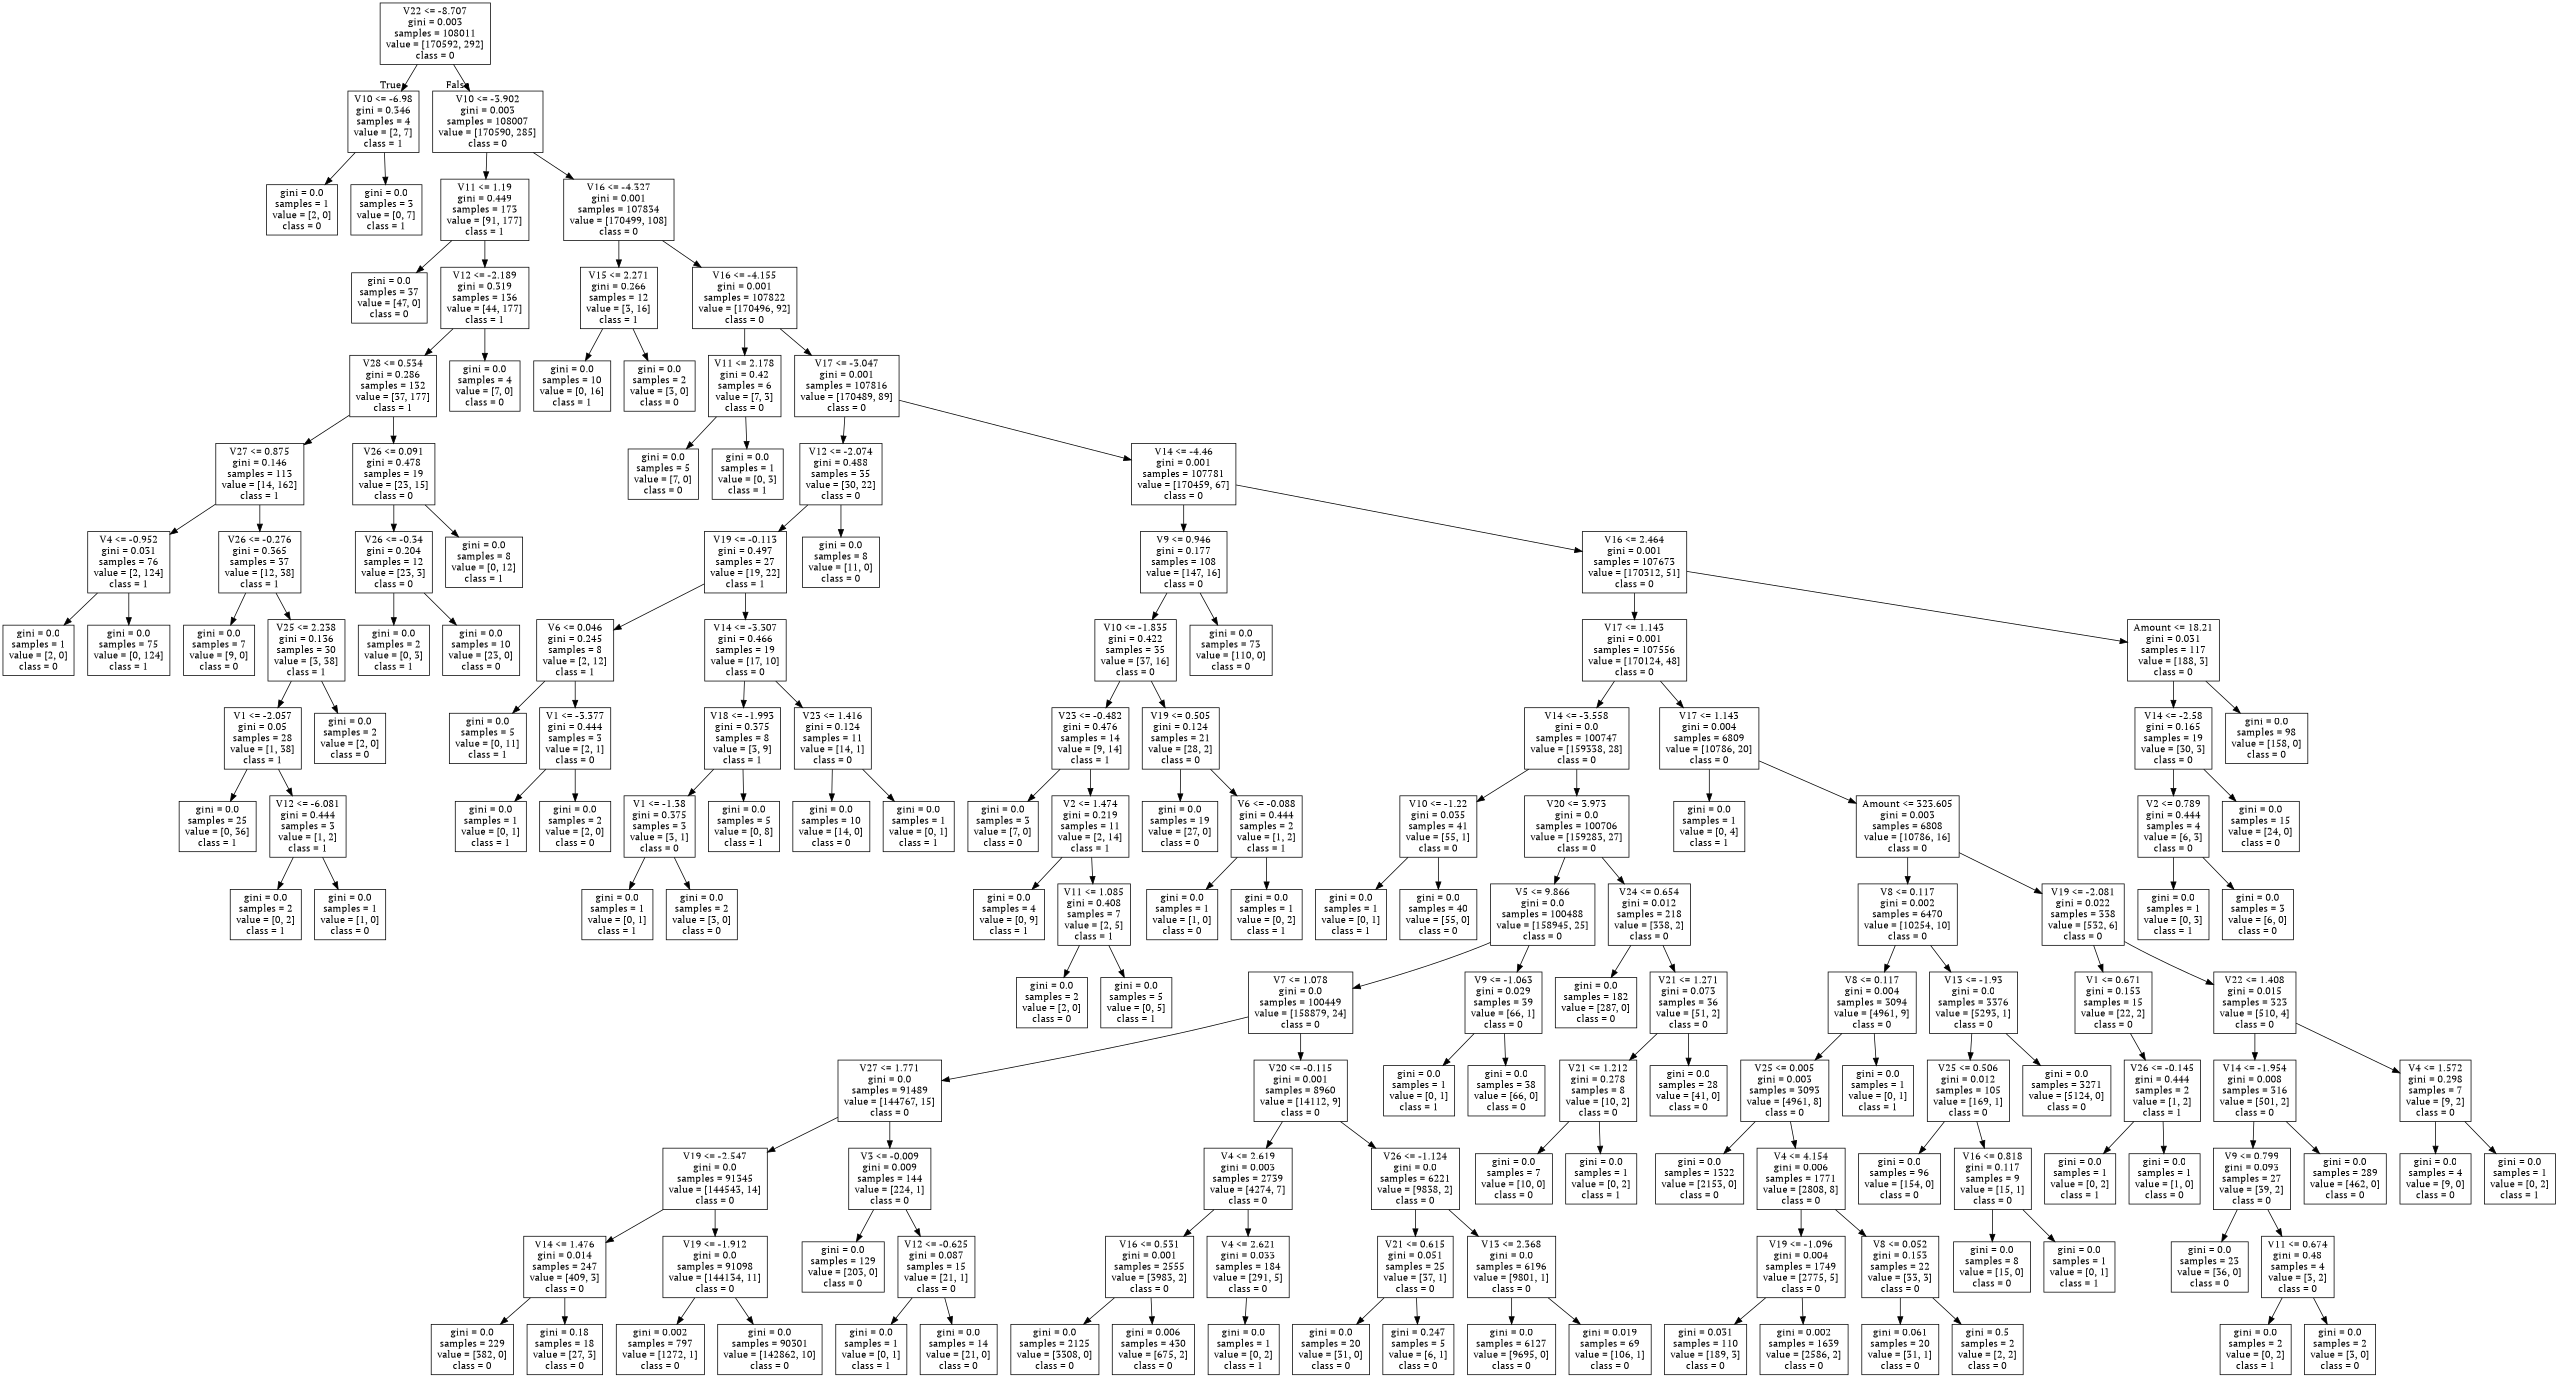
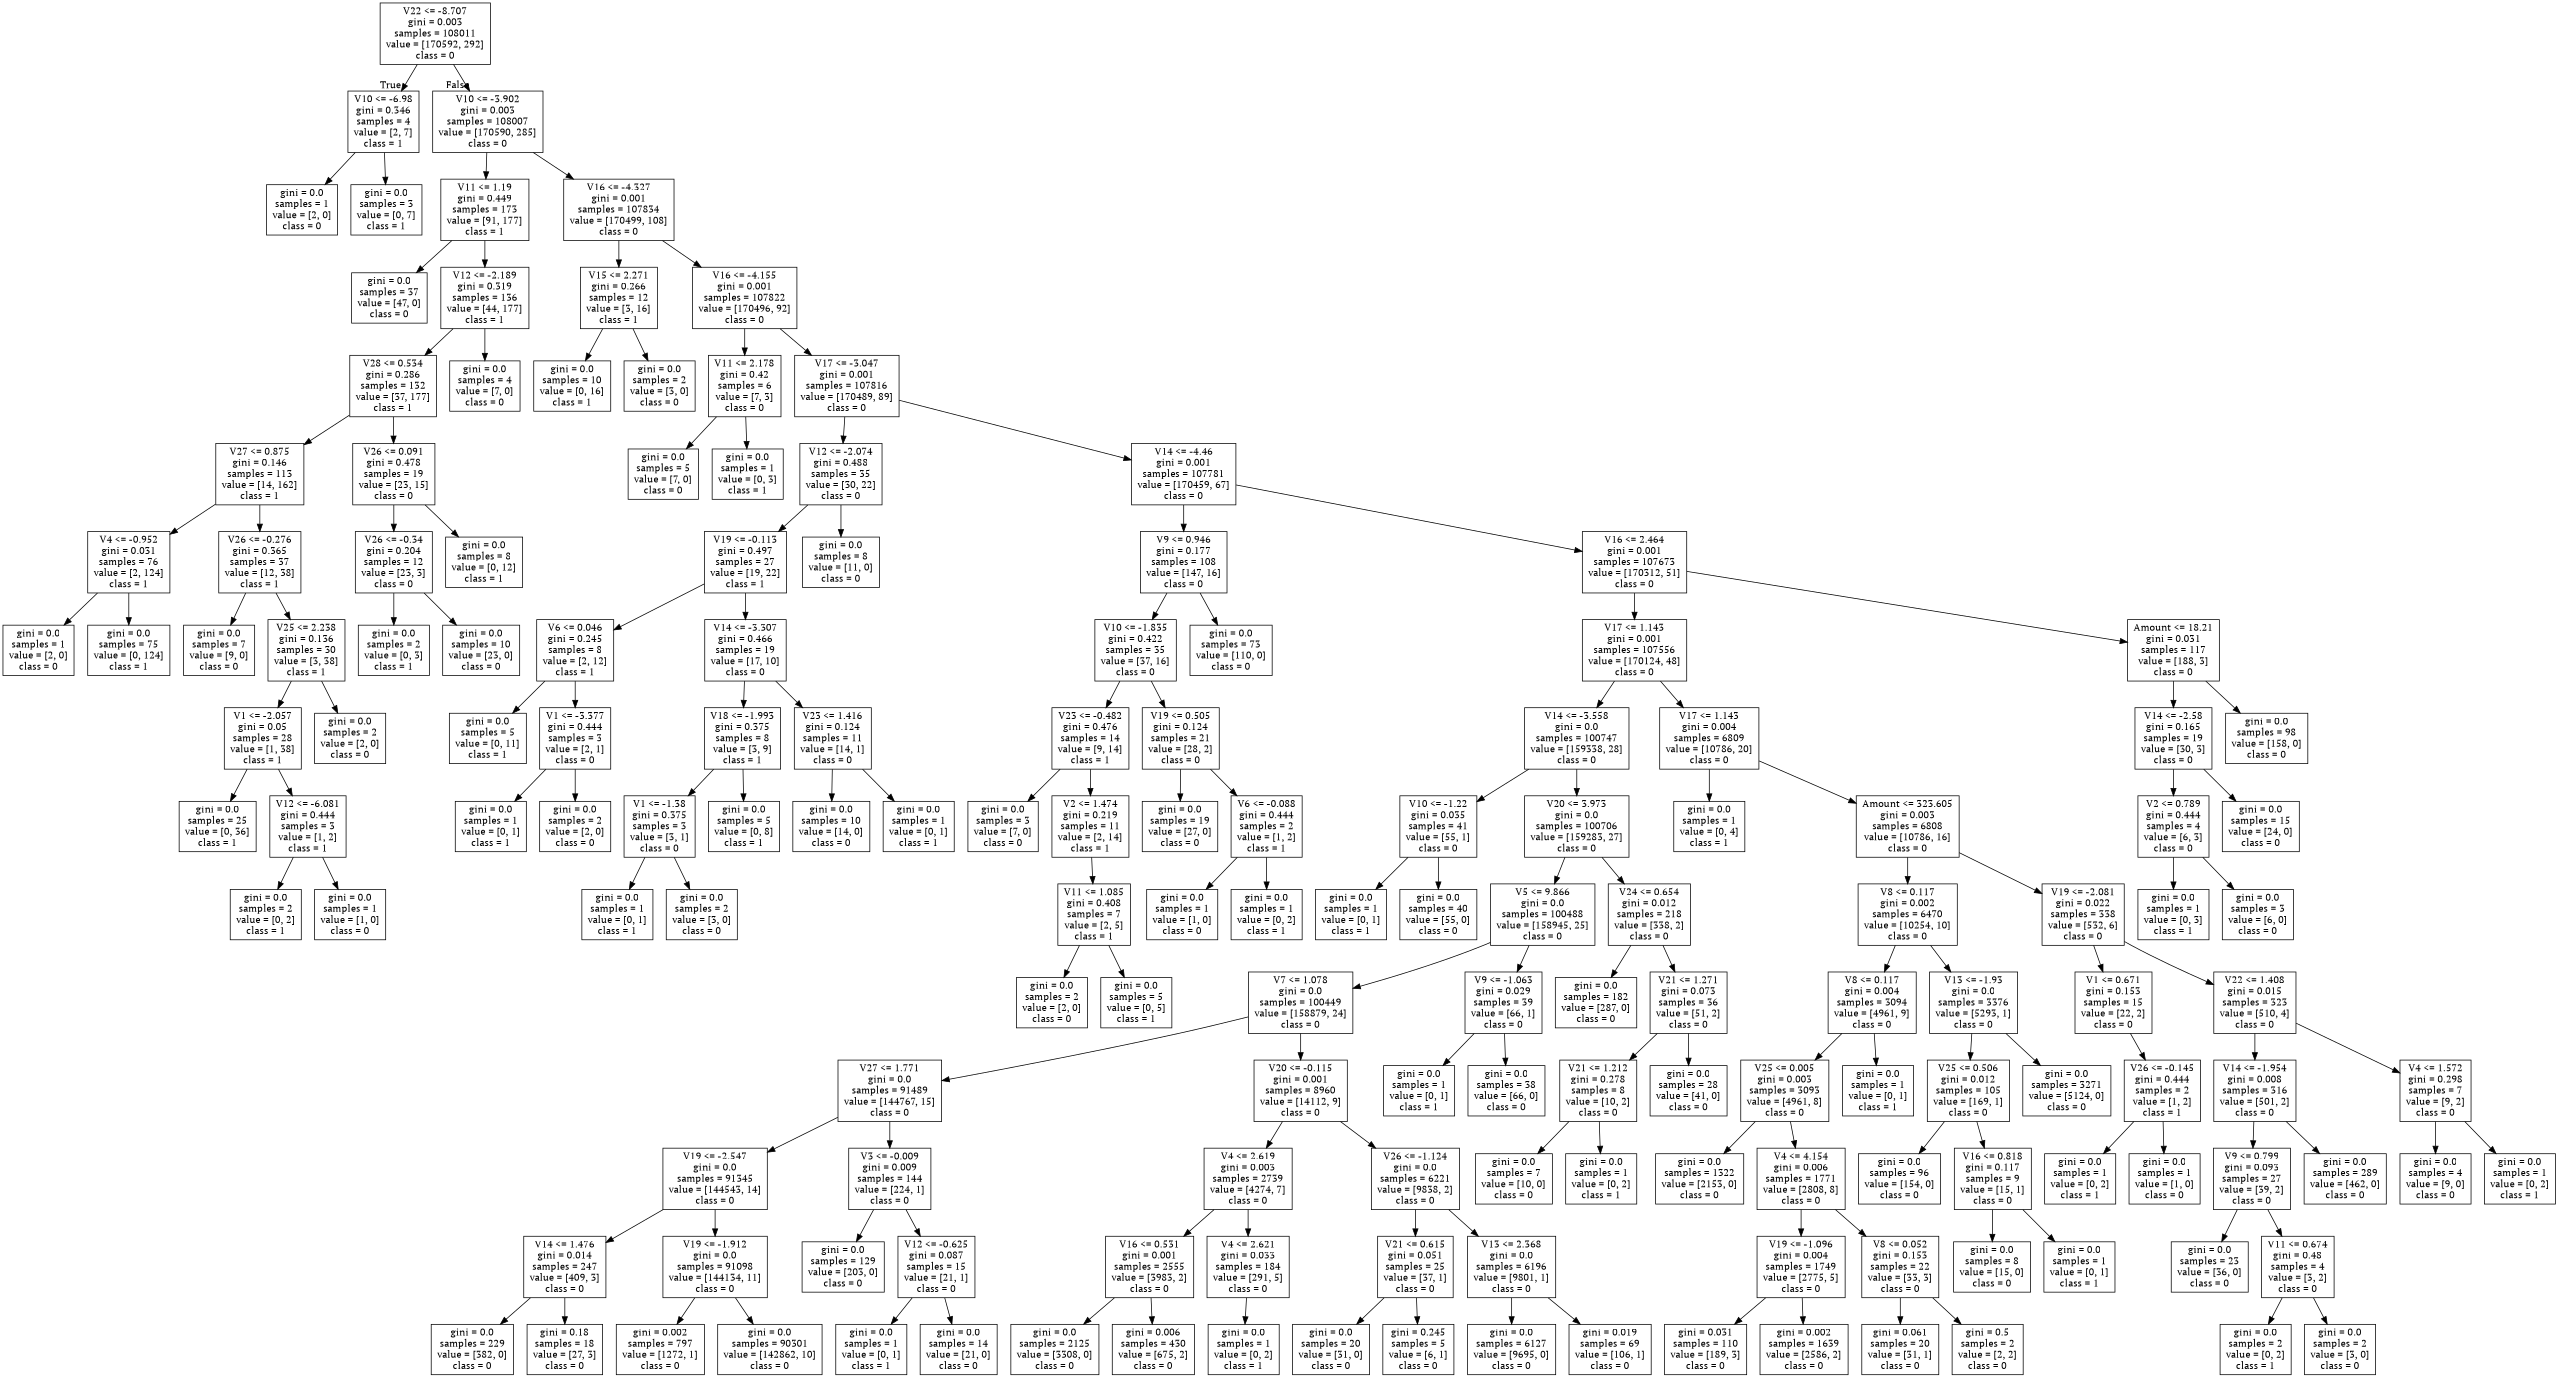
(1009, 915) -> none
(1418, 1350) -> (1418, 1350)
